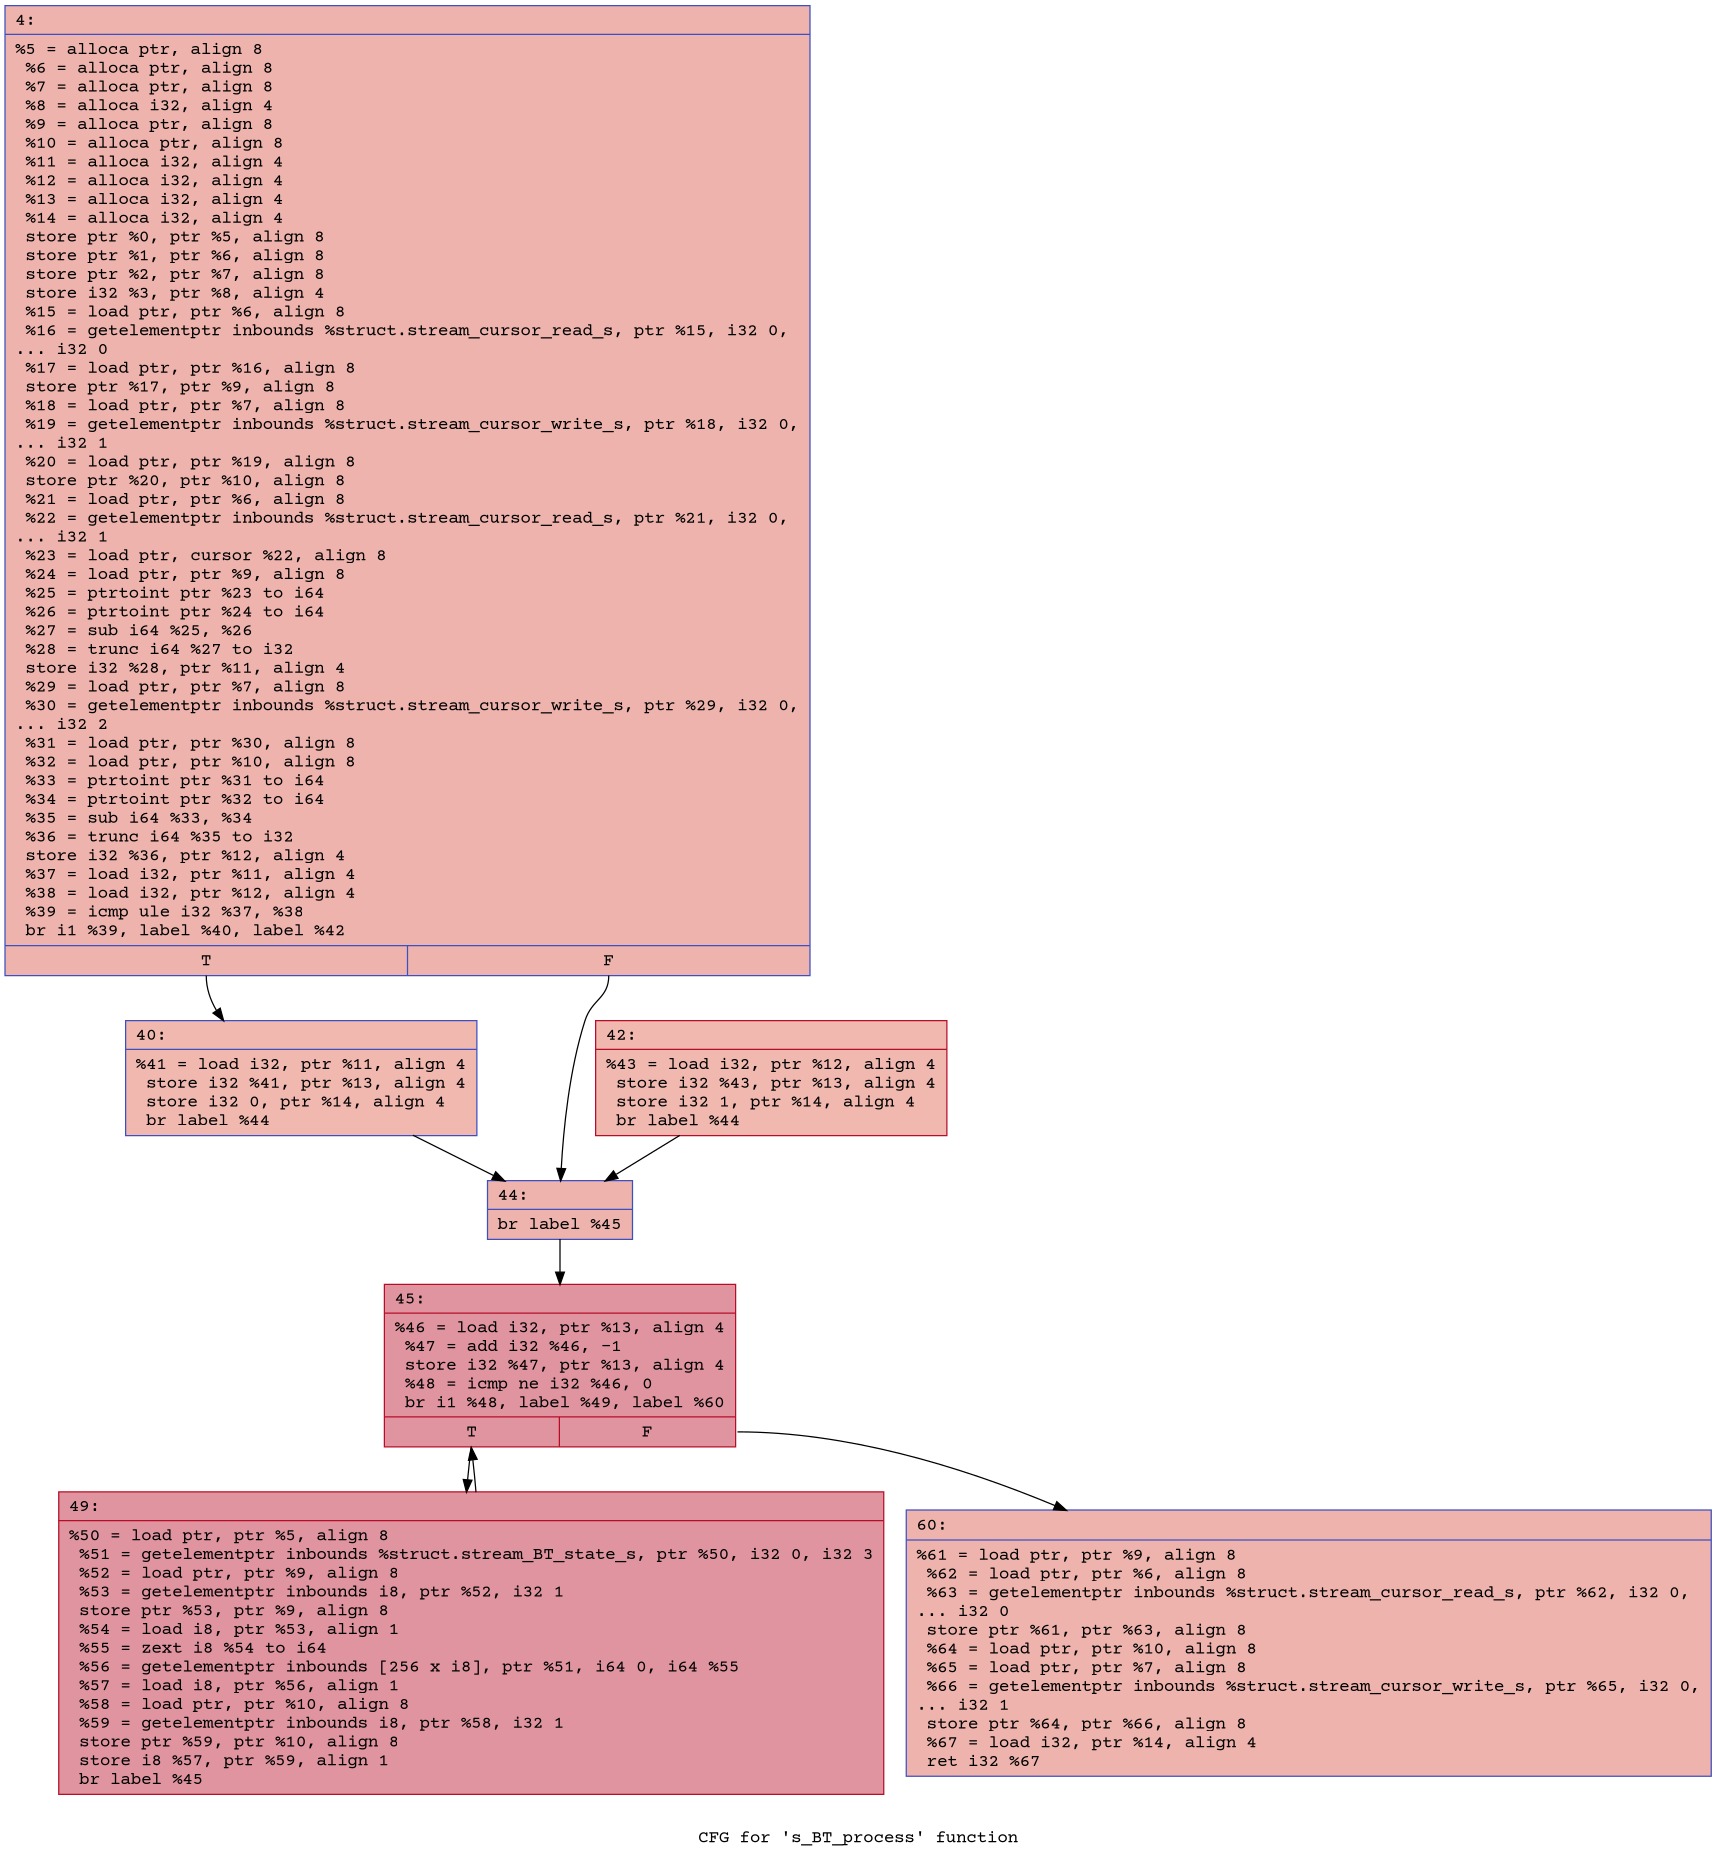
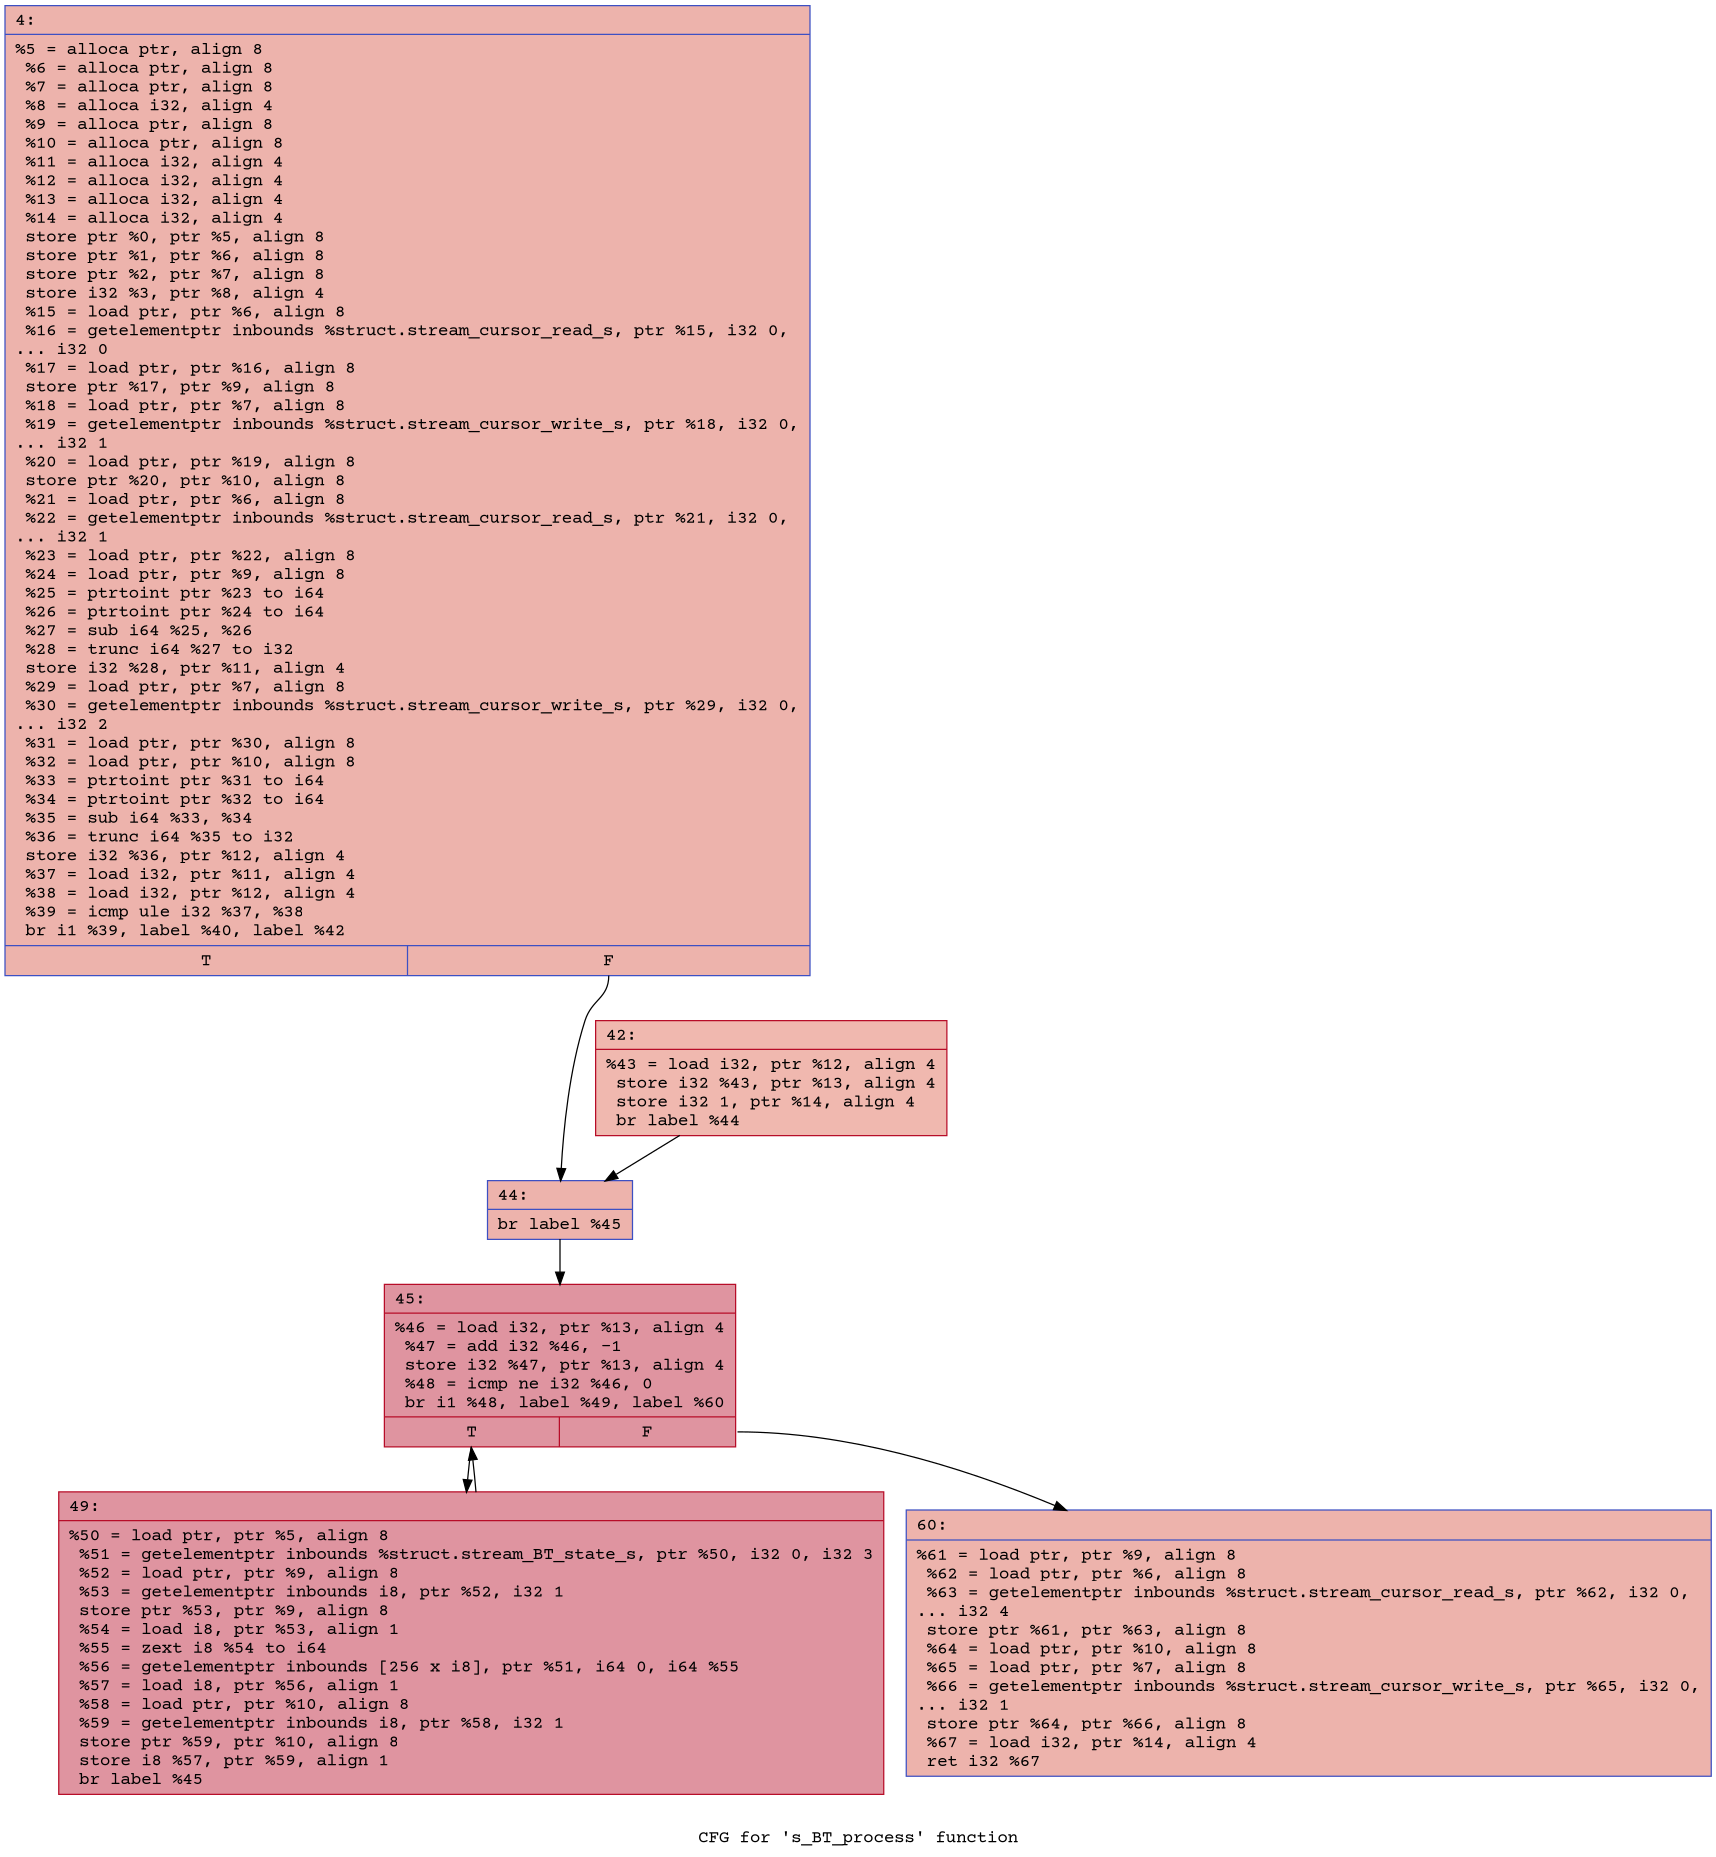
(201, 555) -> (186, 555)
(301, 1078) -> none
(963, 1611) -> (963, 1611)
